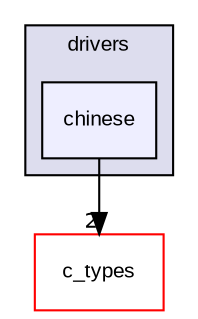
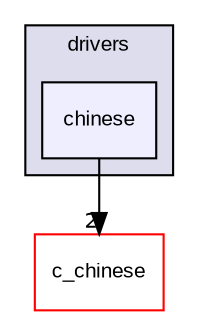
(99, 272) -> (99, 272)
